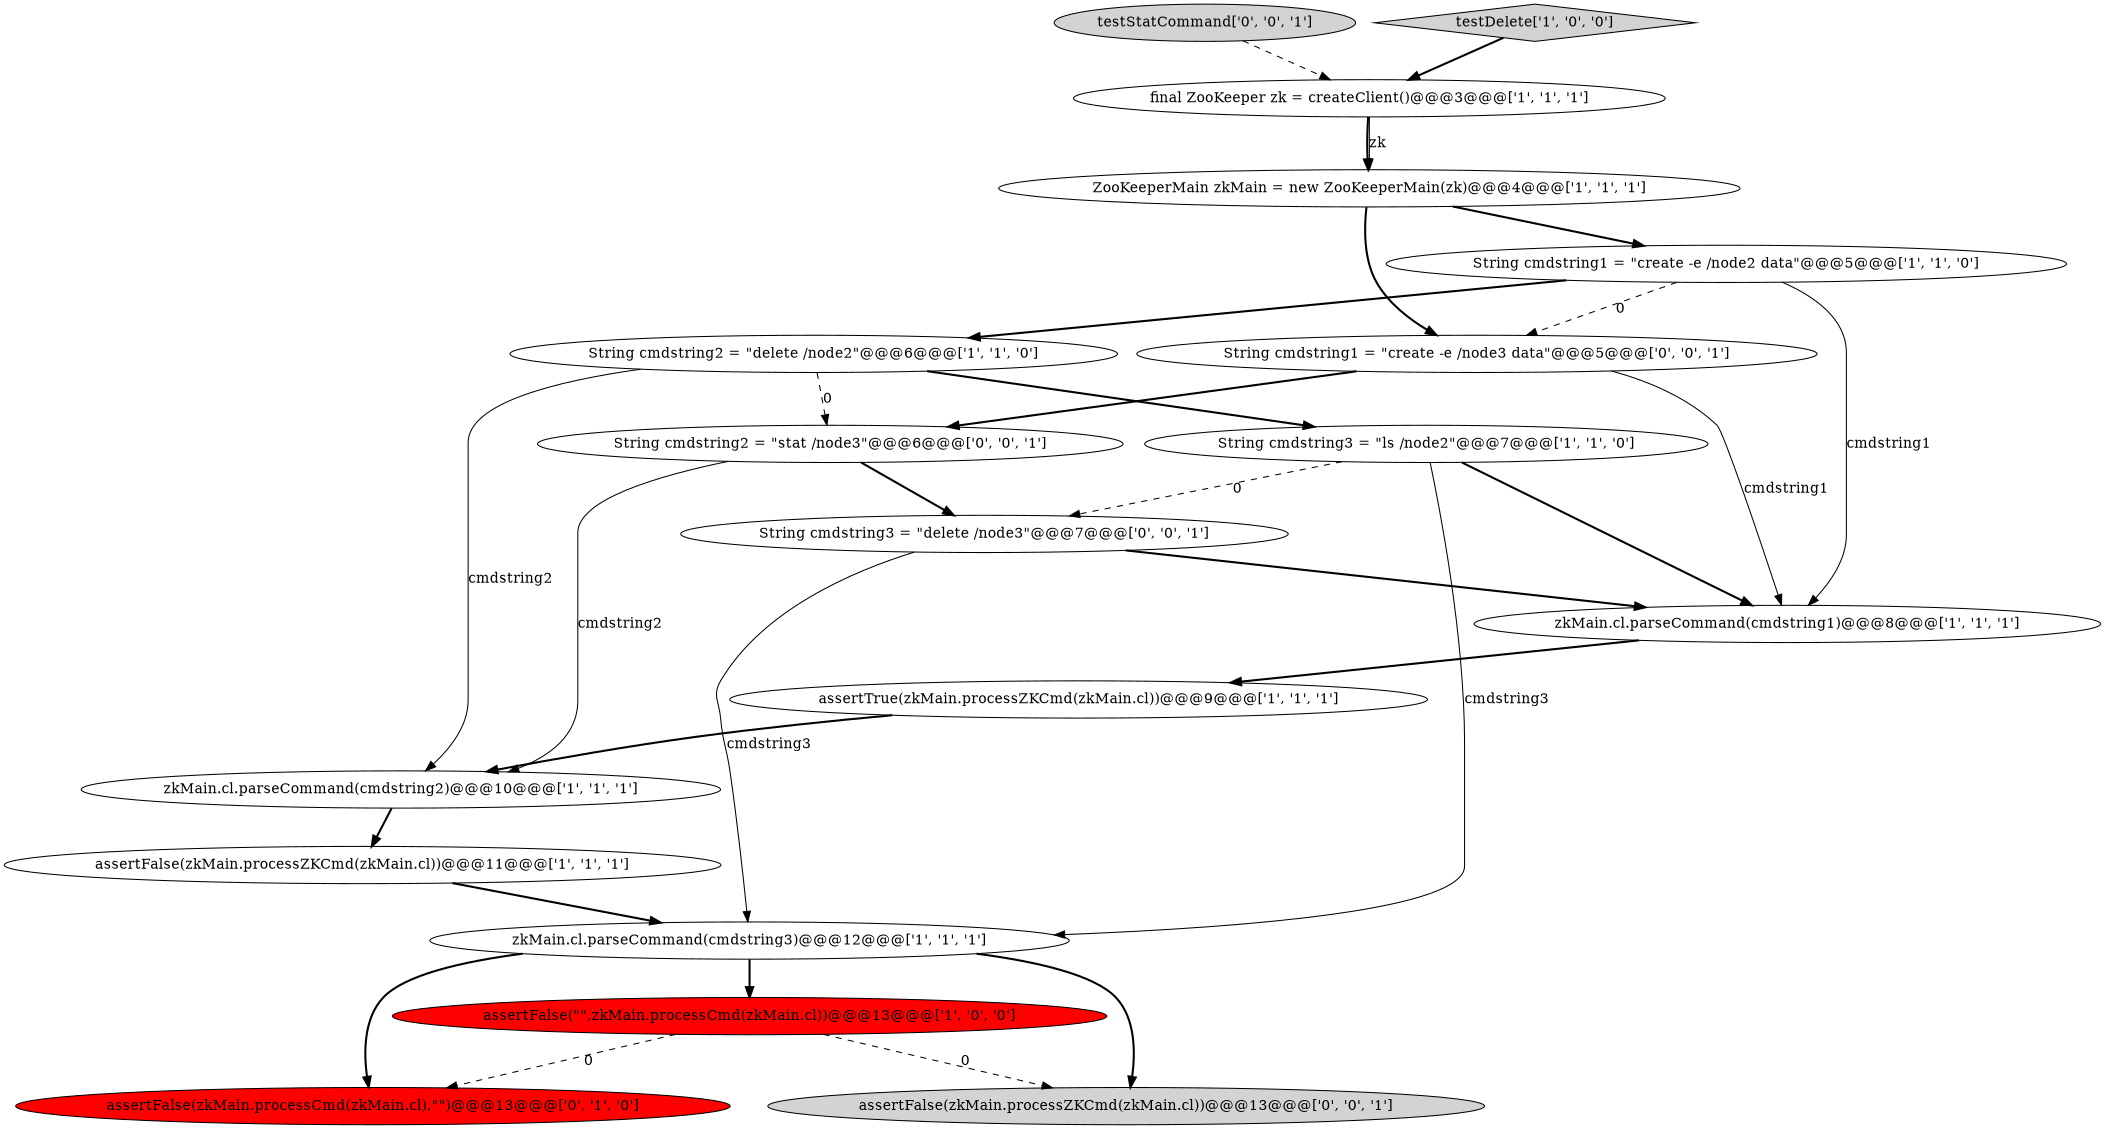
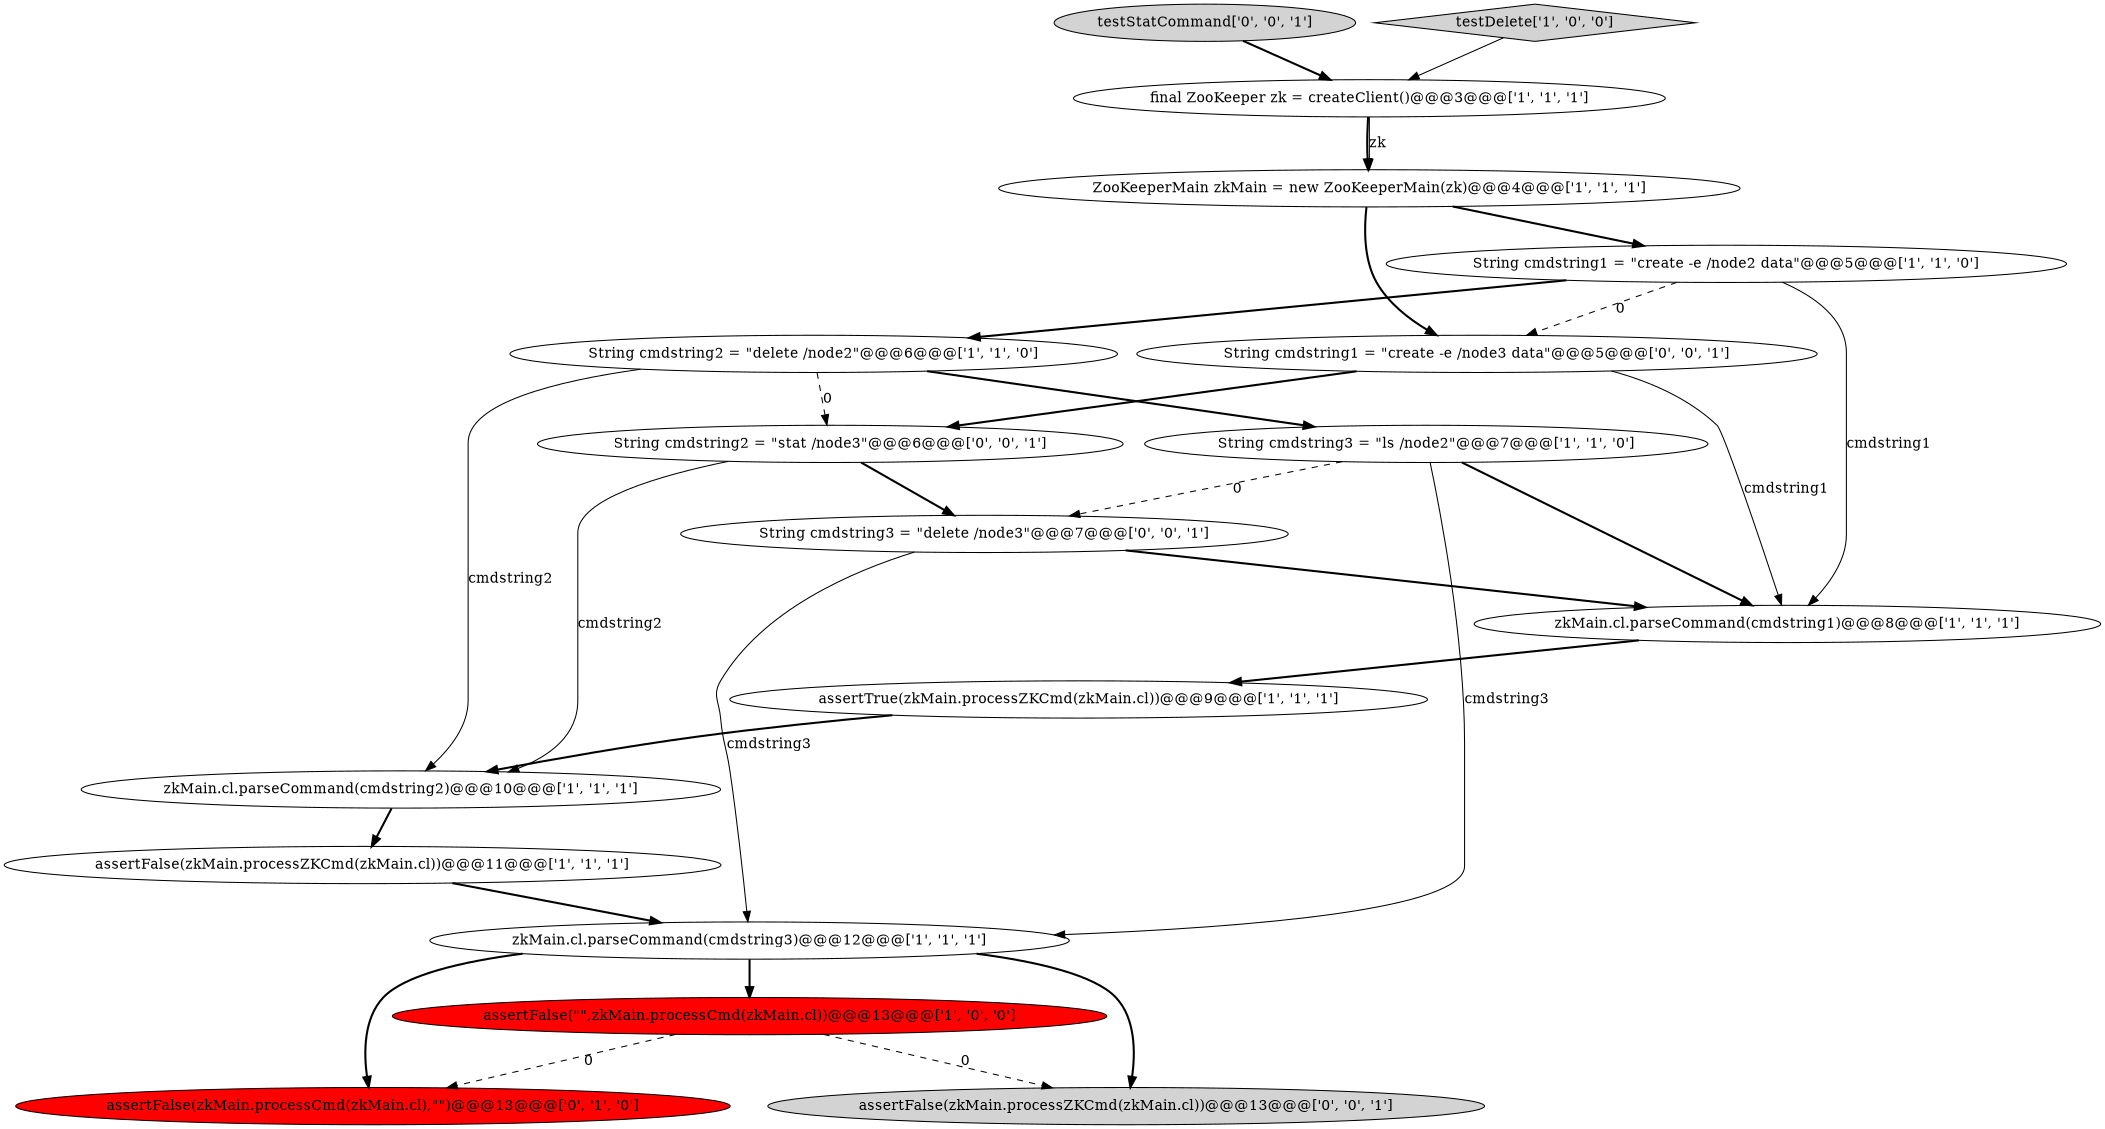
(1461, 57) -> (1461, 57)
(1282, 58) -> (1282, 58)
